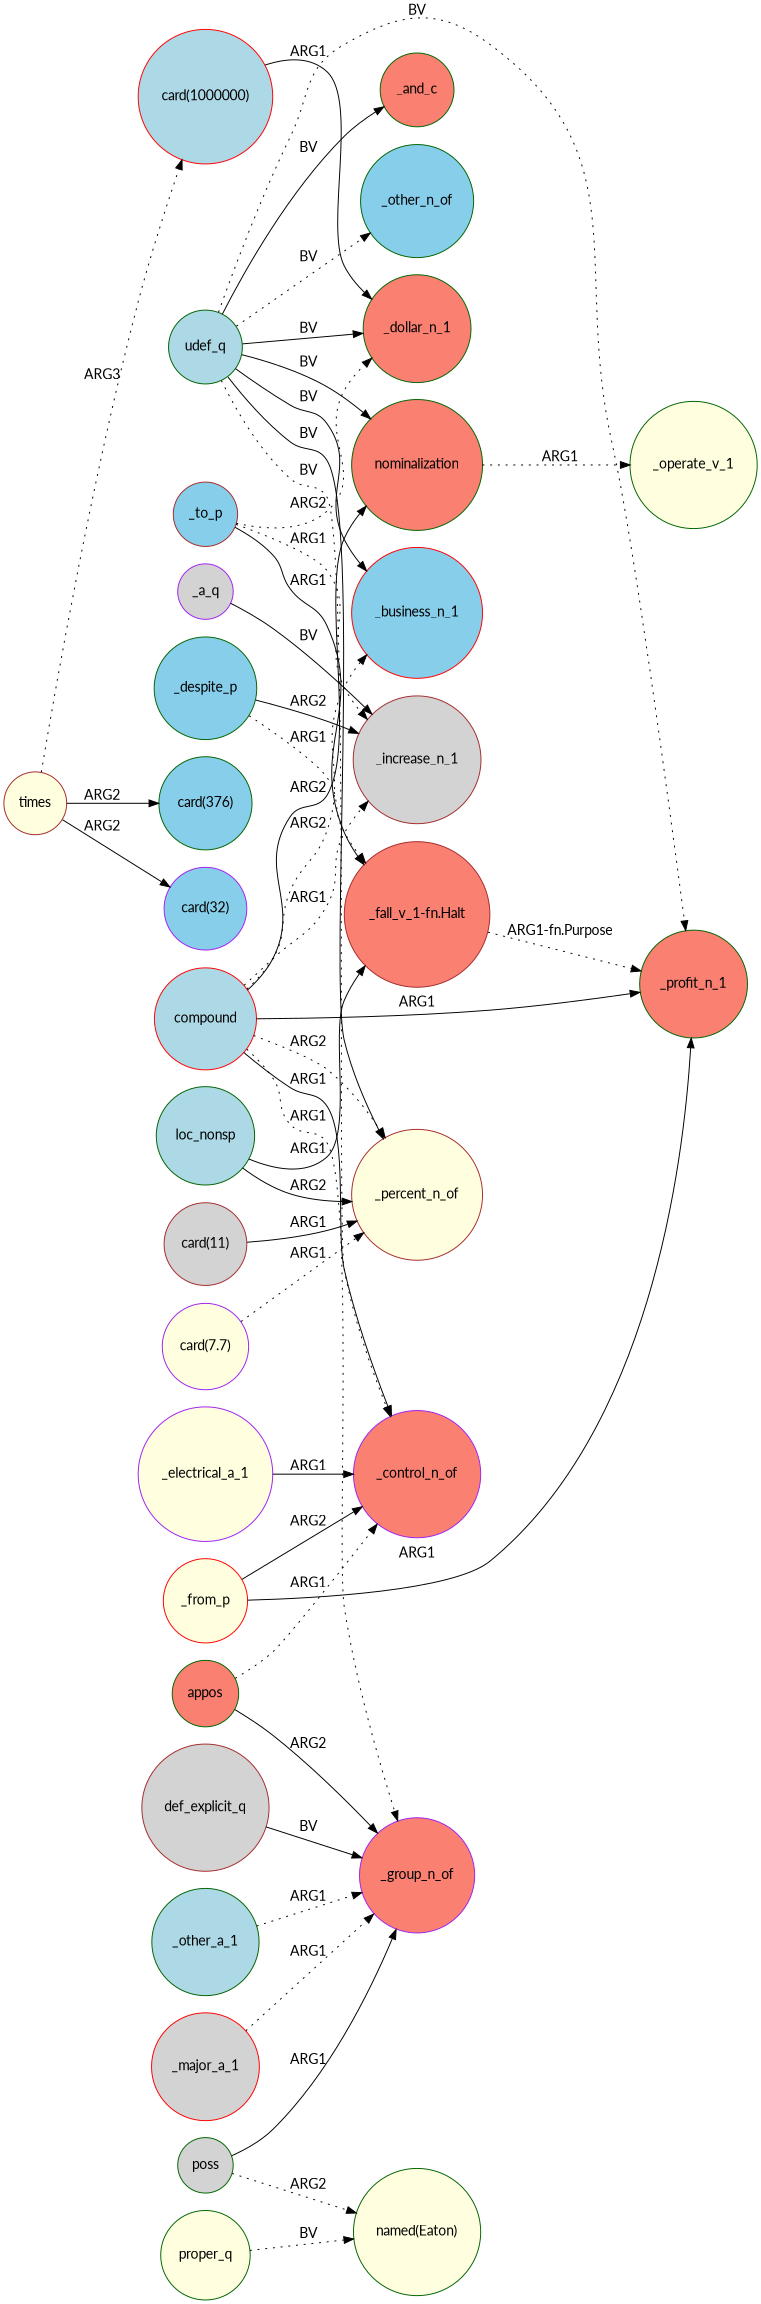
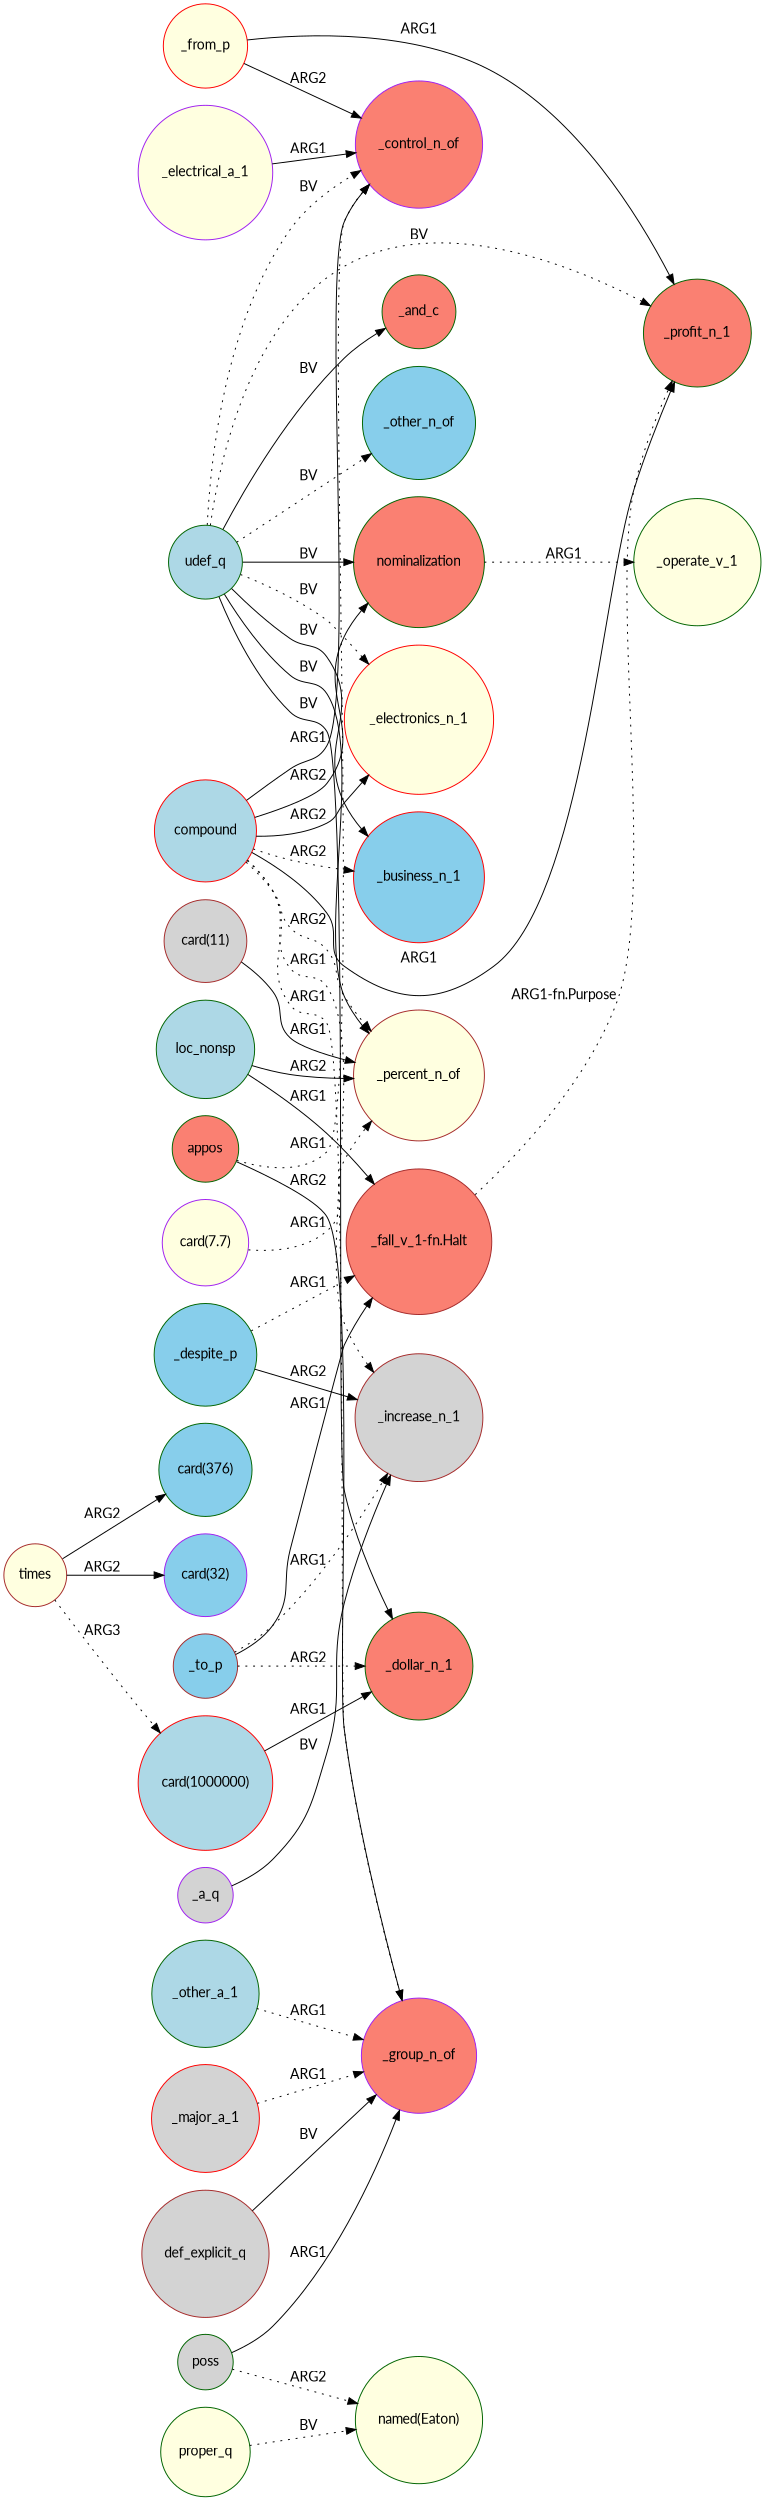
none -> (419, 720)
